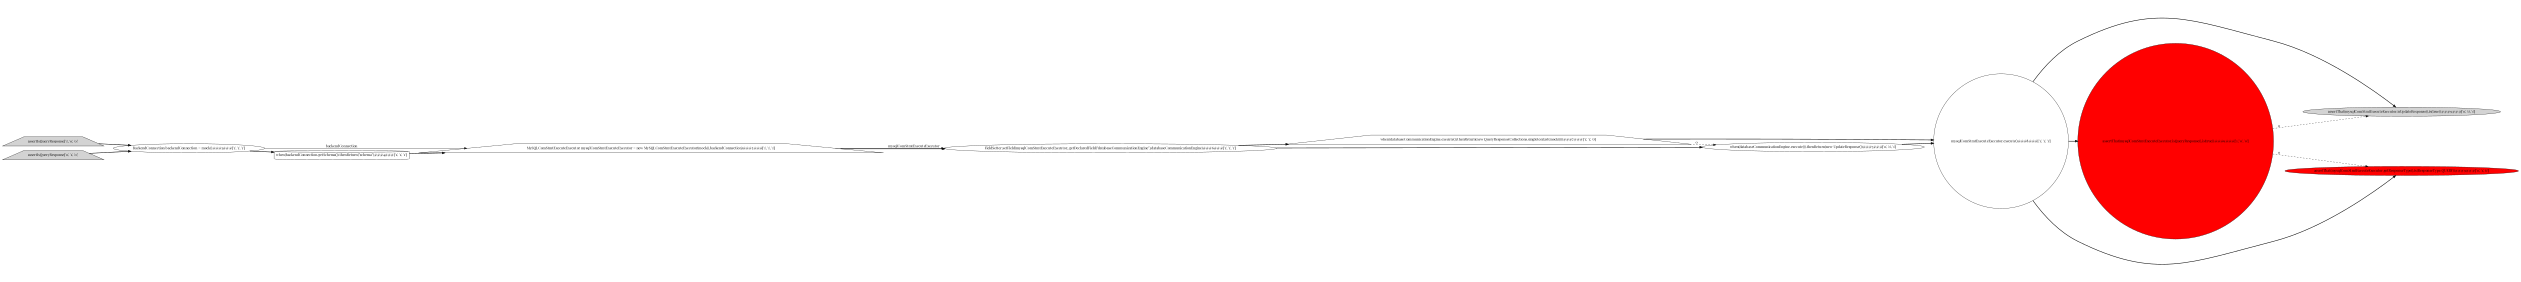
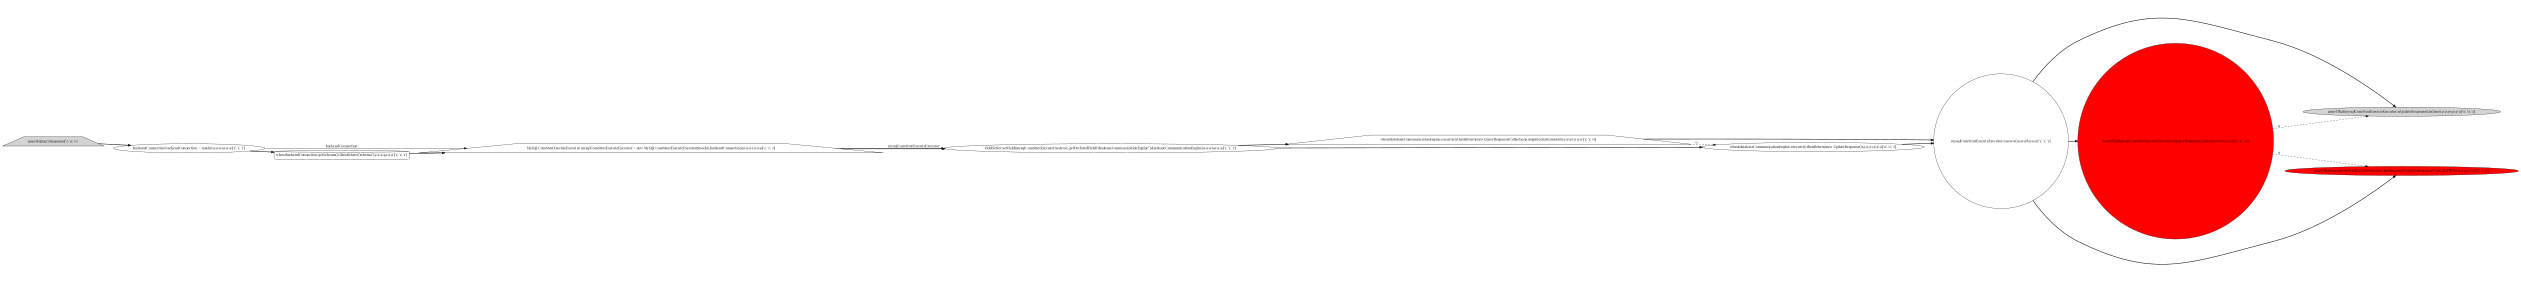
(53, 155) -> none
